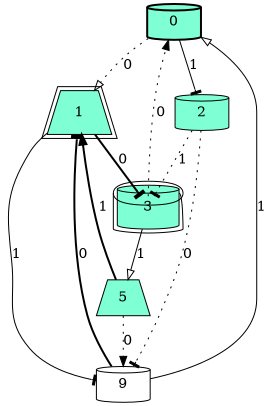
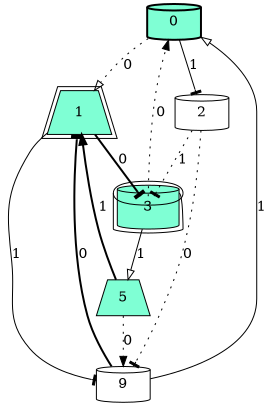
(202, 113) -> (202, 113)
